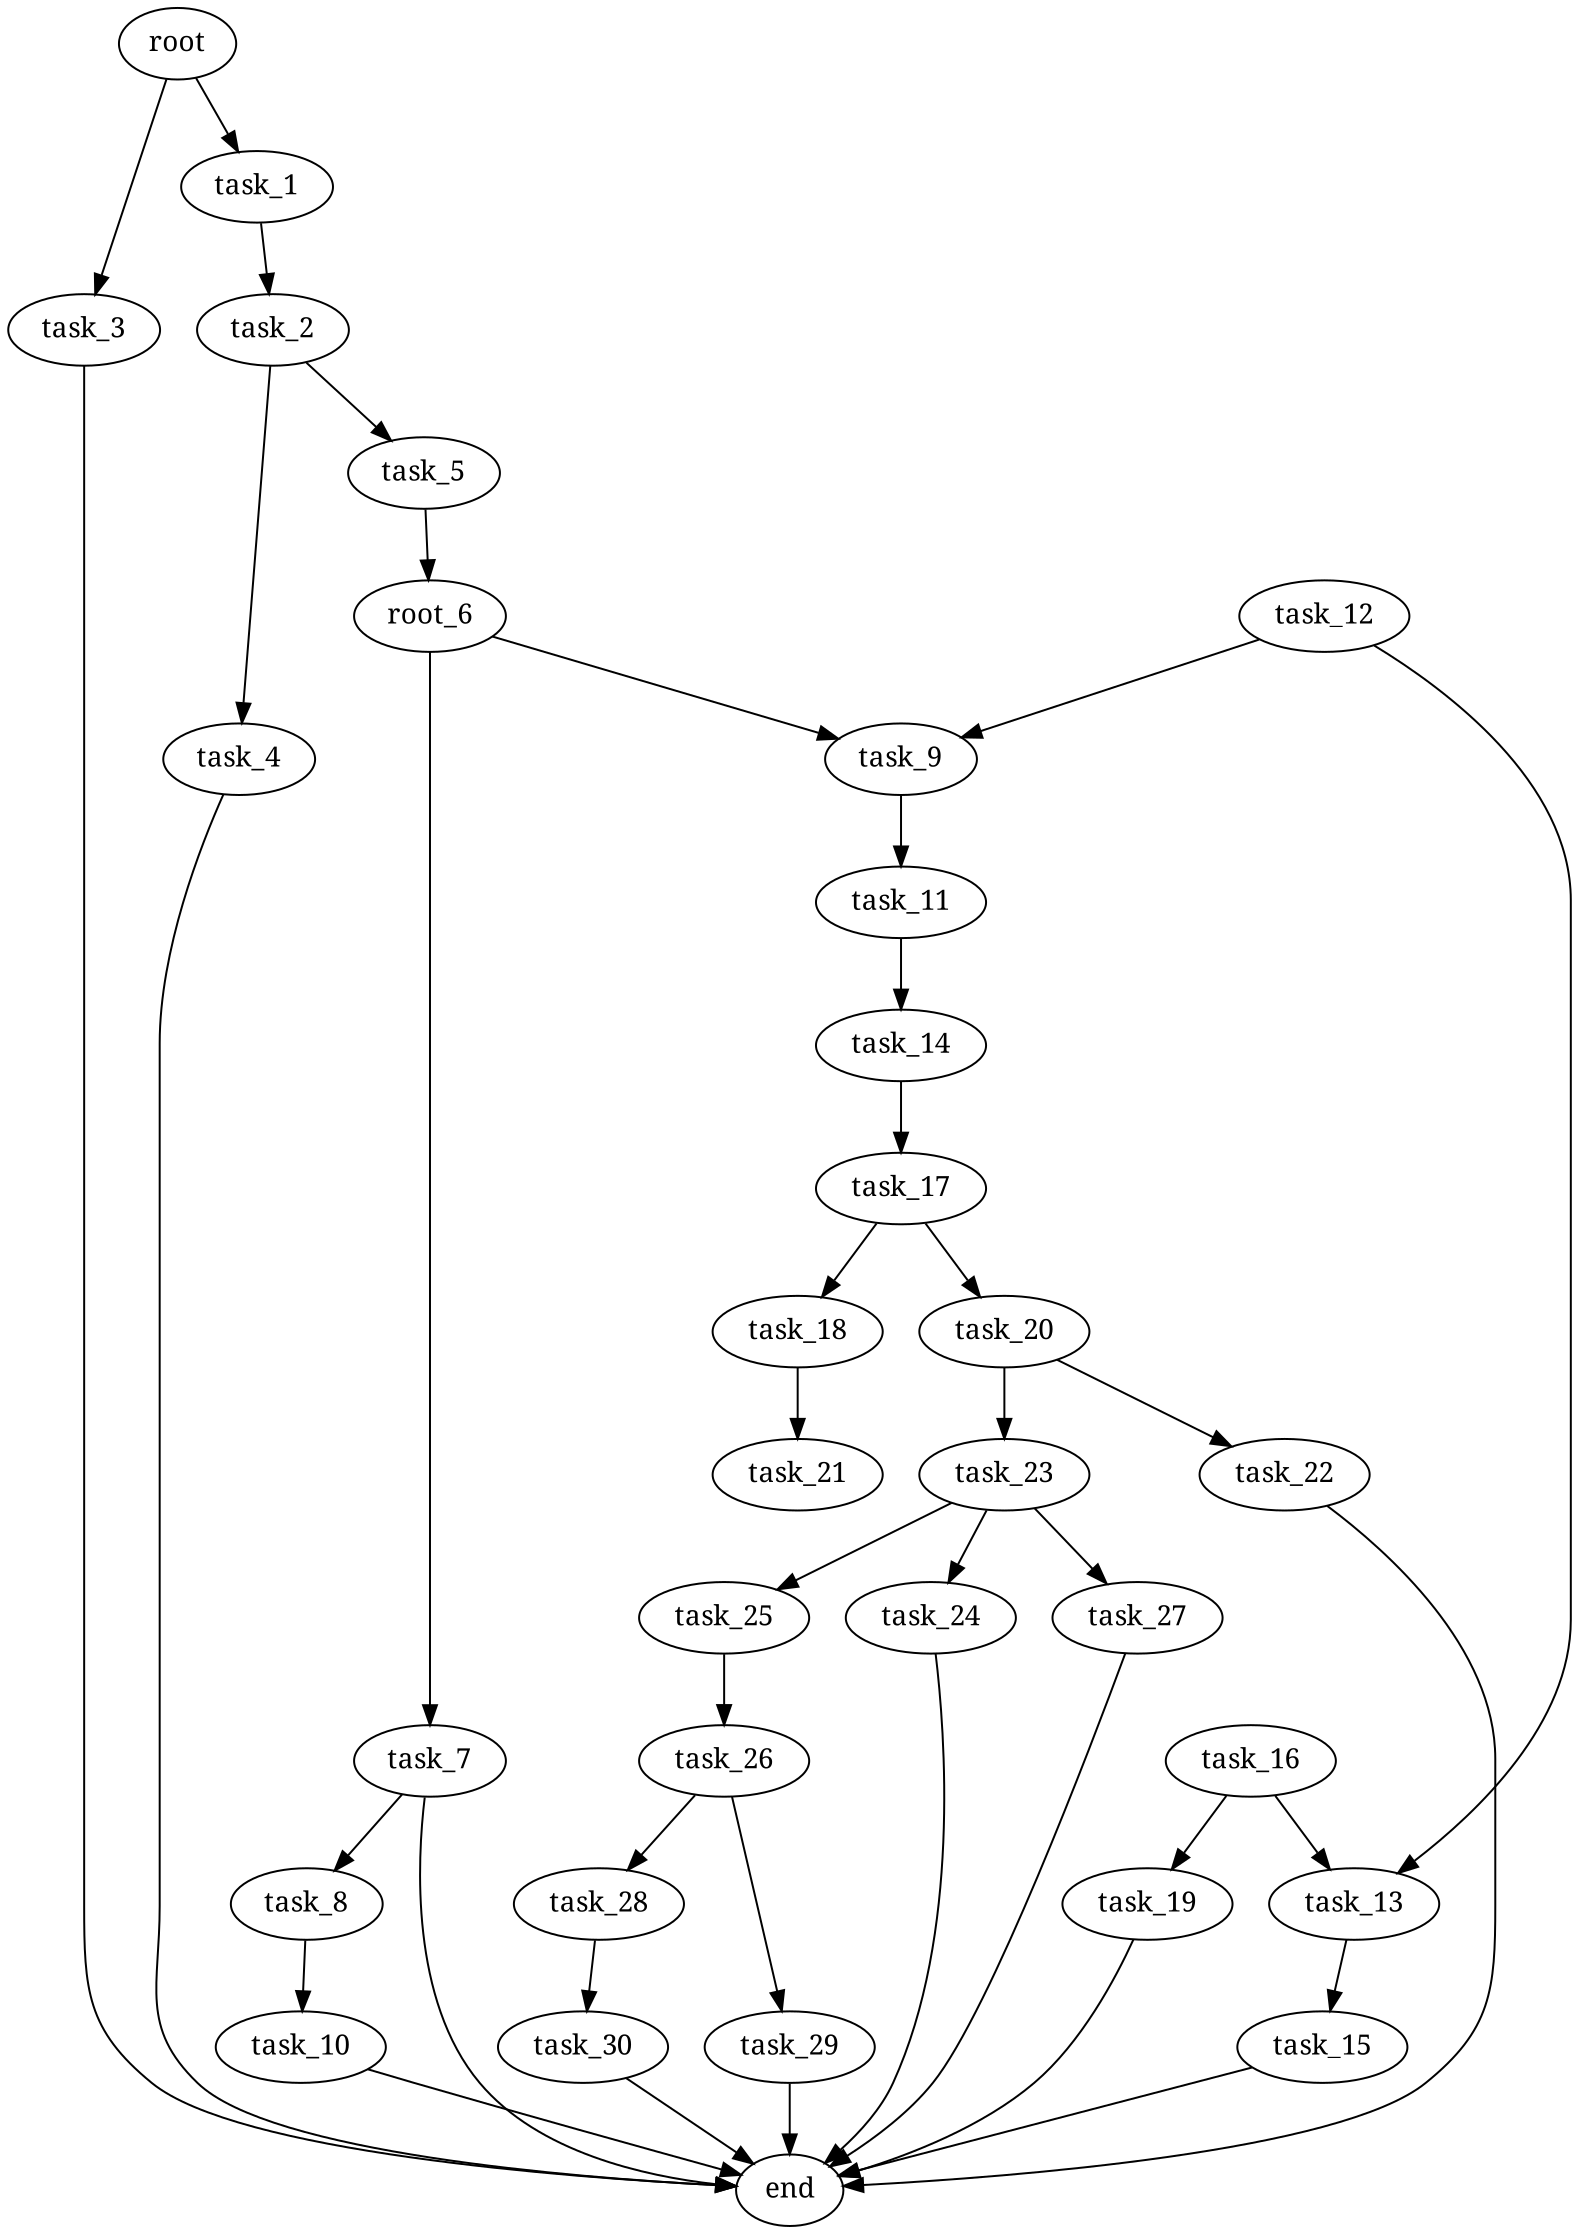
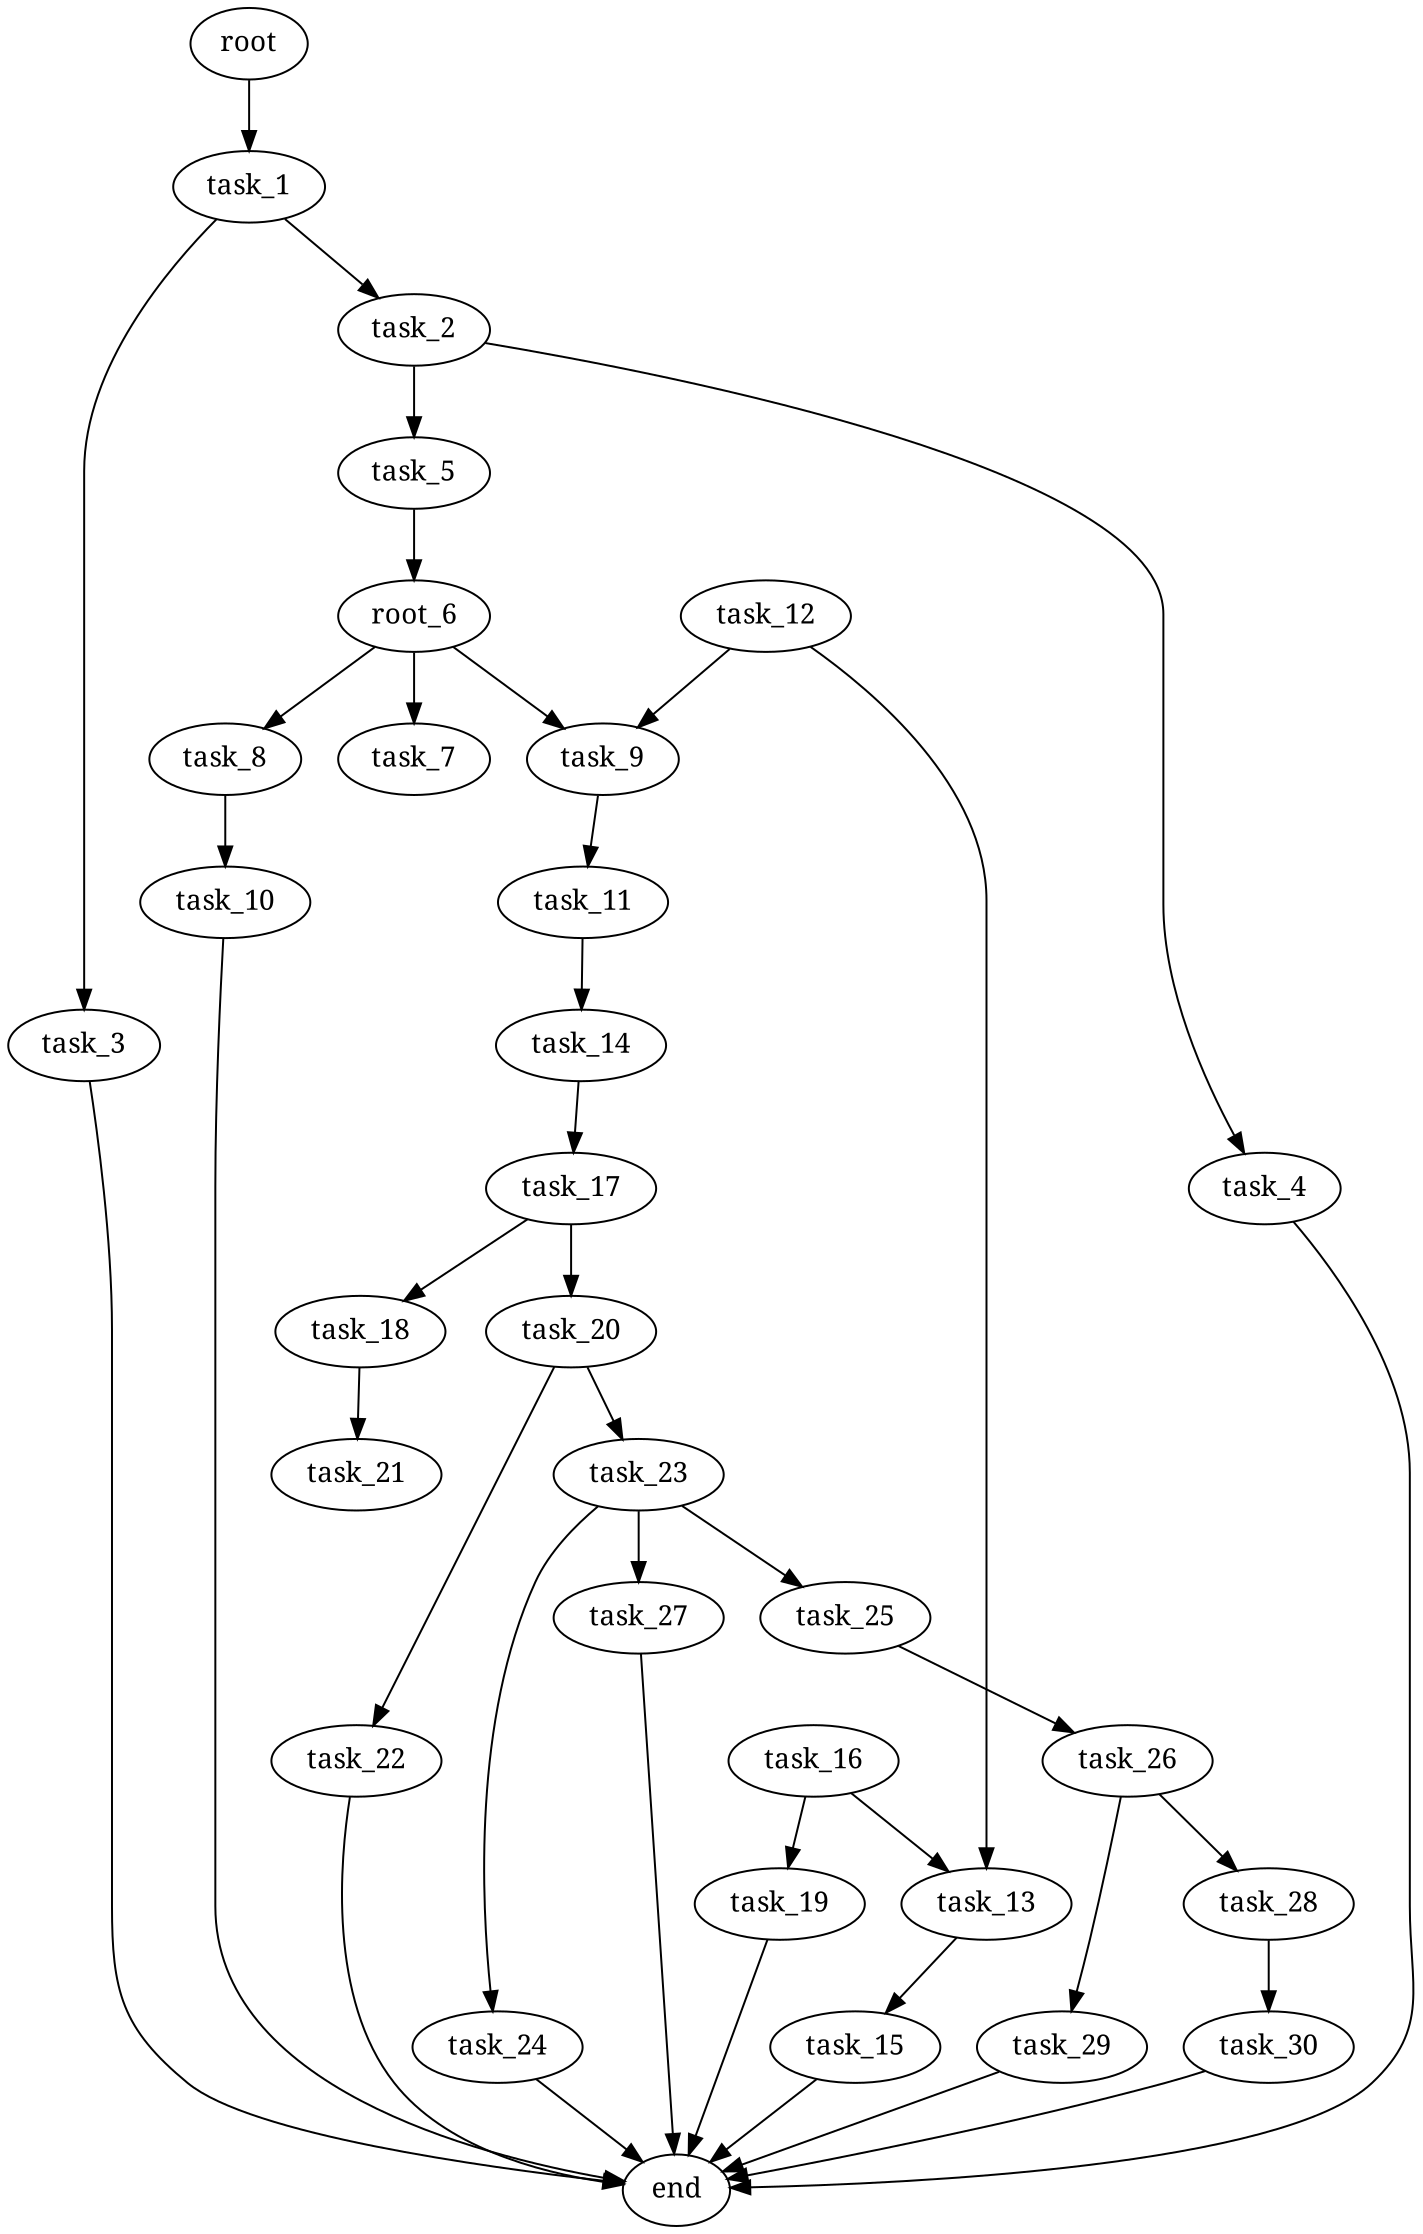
(134, 177) -> (84, 585)
(375, 1825) -> (328, 682)
(470, 2068) -> none
